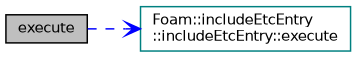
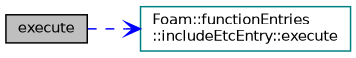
(246, 29) -> (246, 29)
